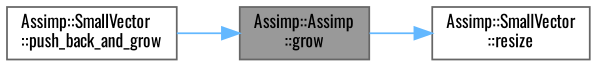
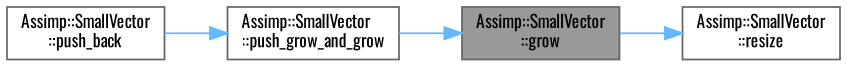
none -> (86, 33)
(92, 33) -> (313, 33)
(304, 33) -> (541, 33)
